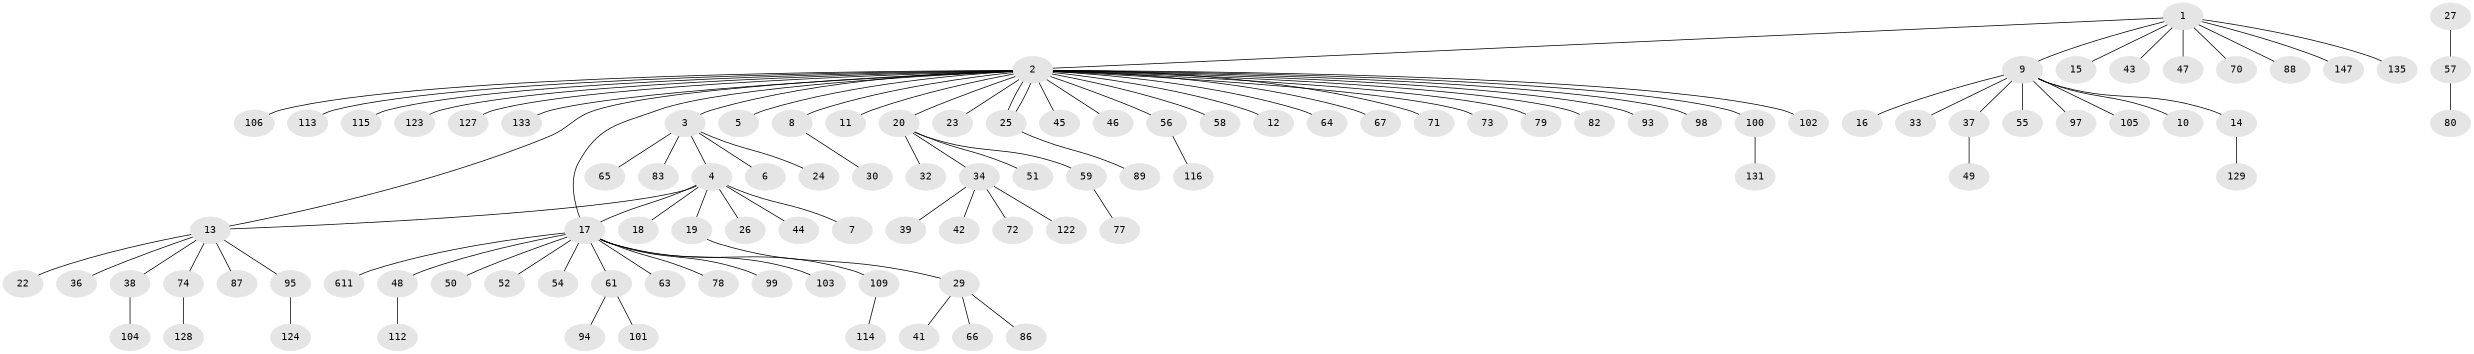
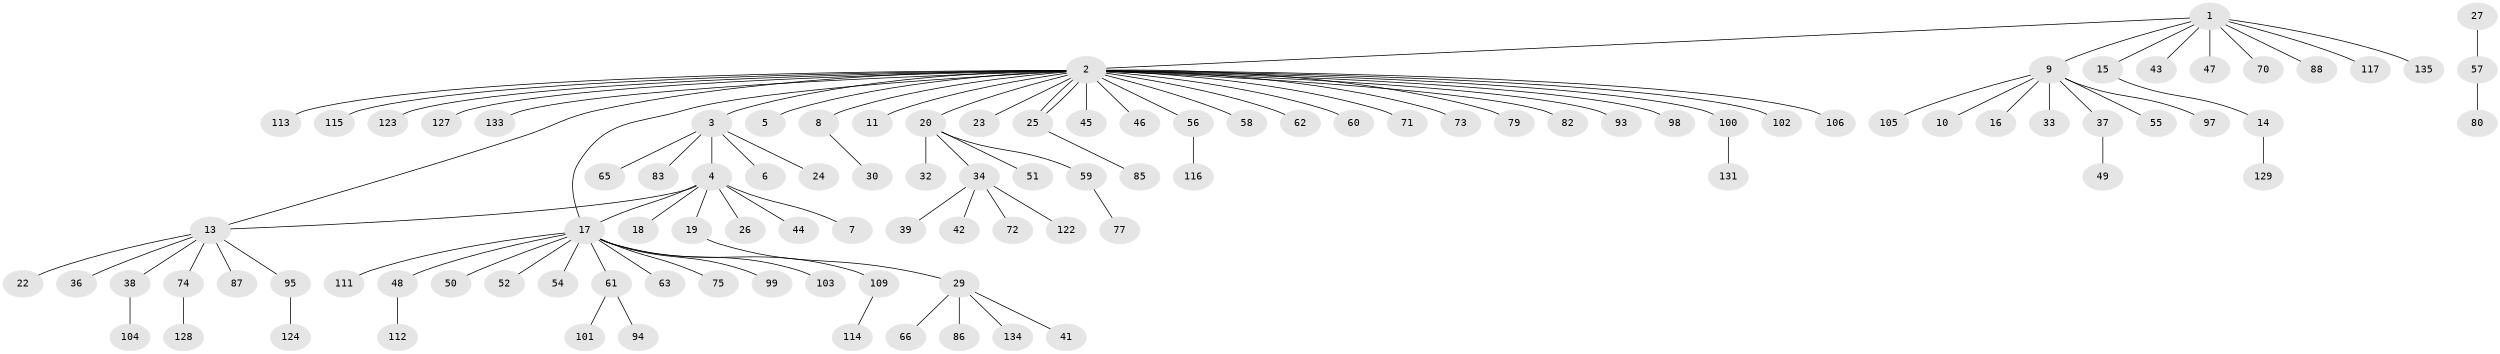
(2344, 70) -> (2370, 70)
(2130, 97) -> (2183, 97)
(1274, 123) -> (1300, 123)
(1327, 123) -> (1354, 123)
(1381, 123) -> none
(1140, 177) -> (1140, 177)
(344, 284) -> (344, 284)
(719, 284) -> (719, 284)
none -> (1013, 337)
